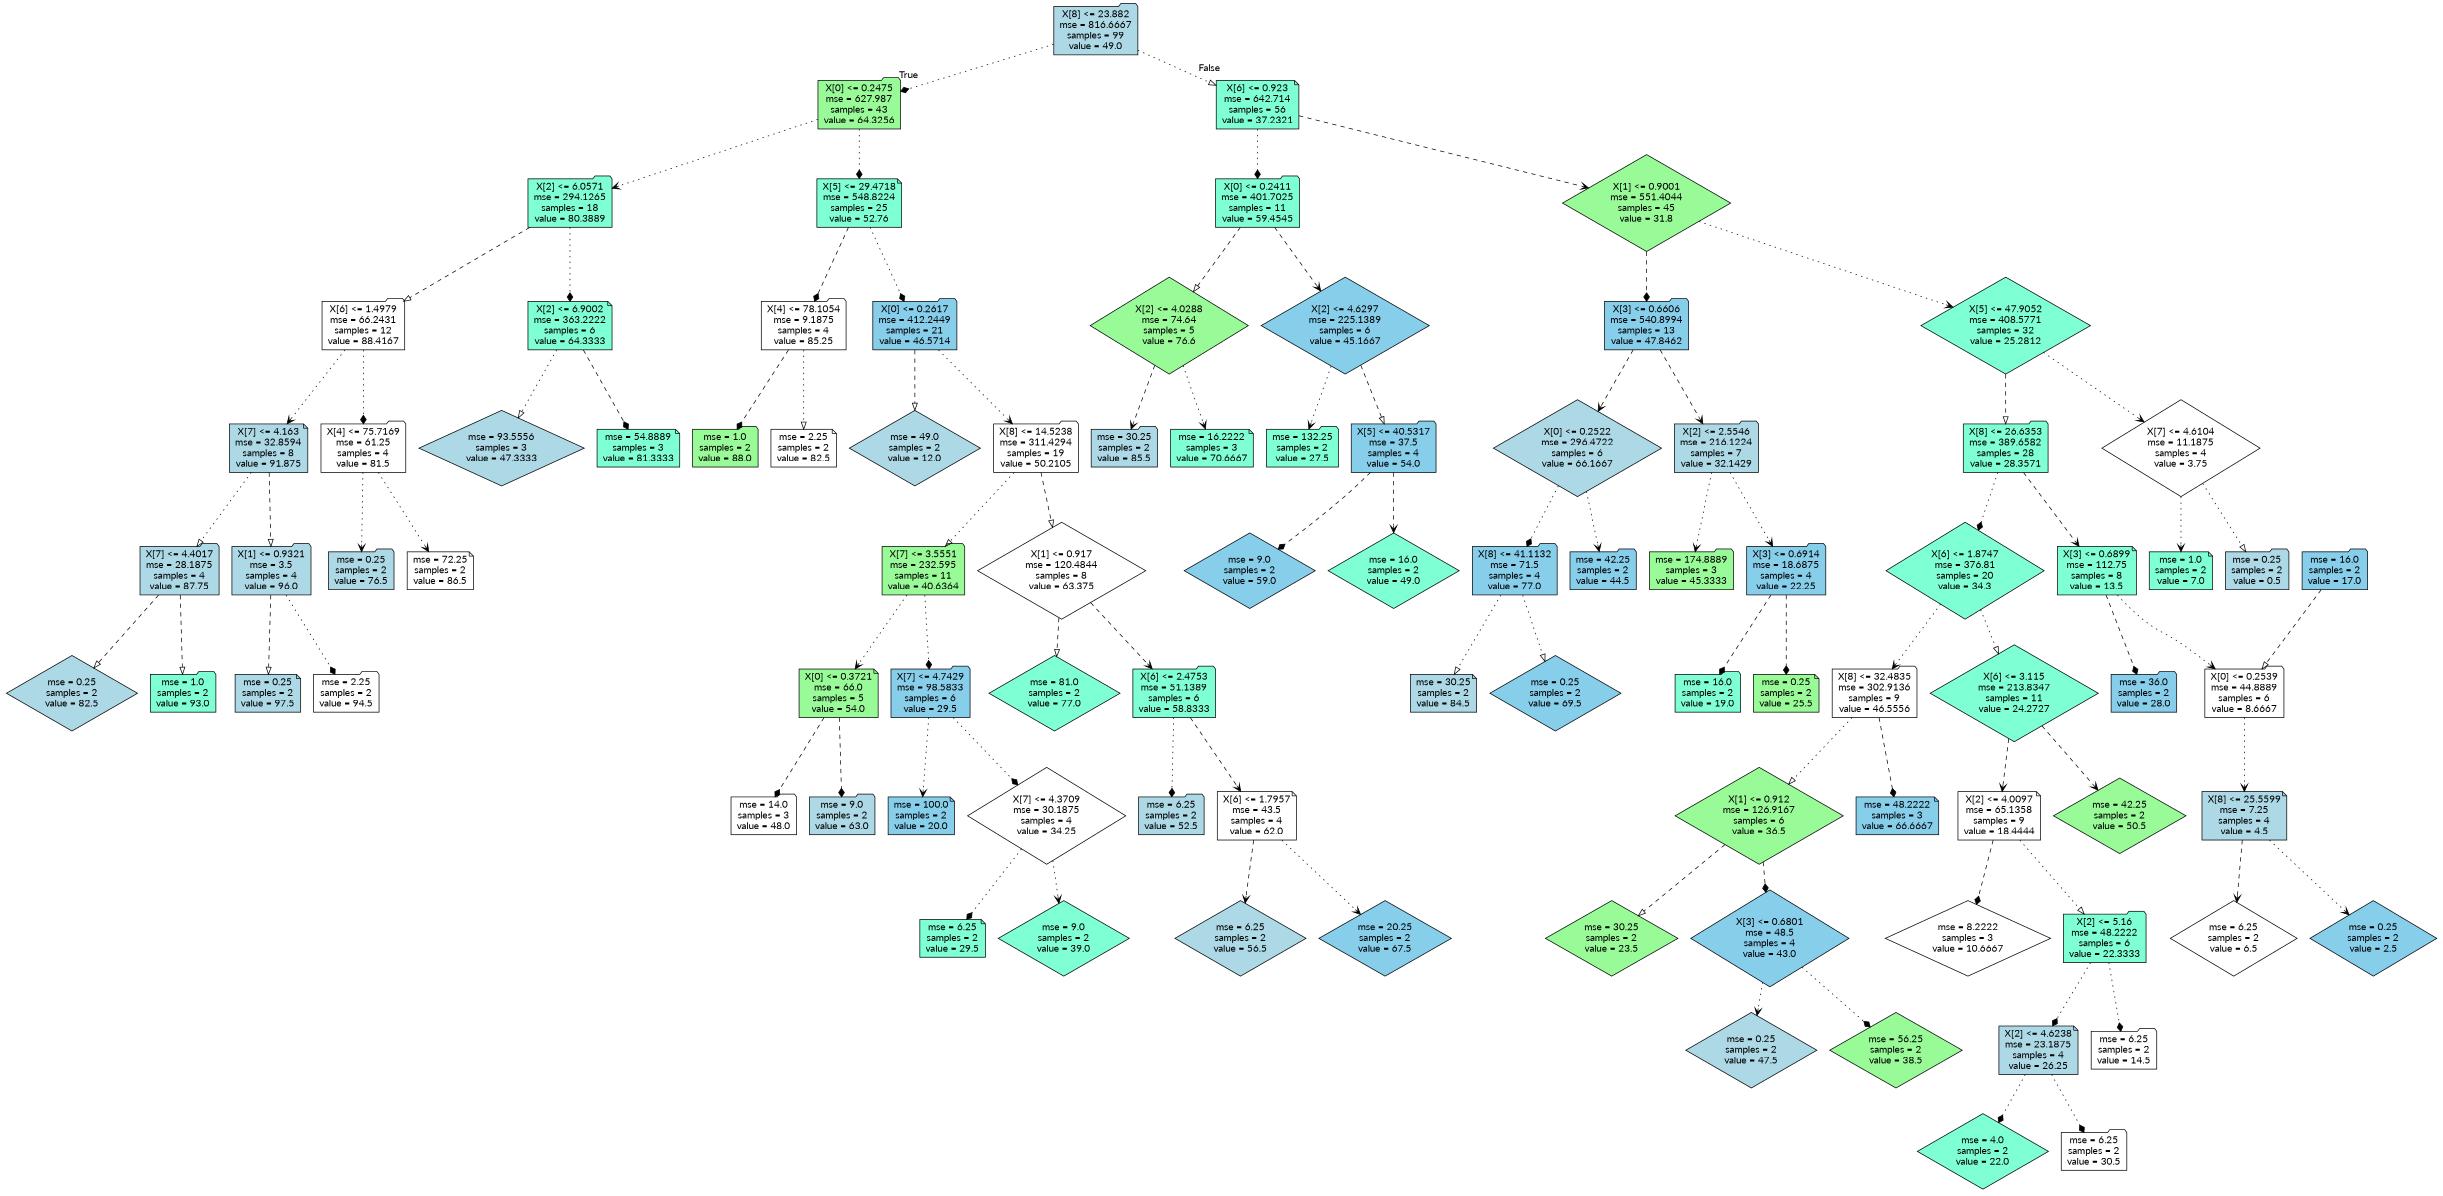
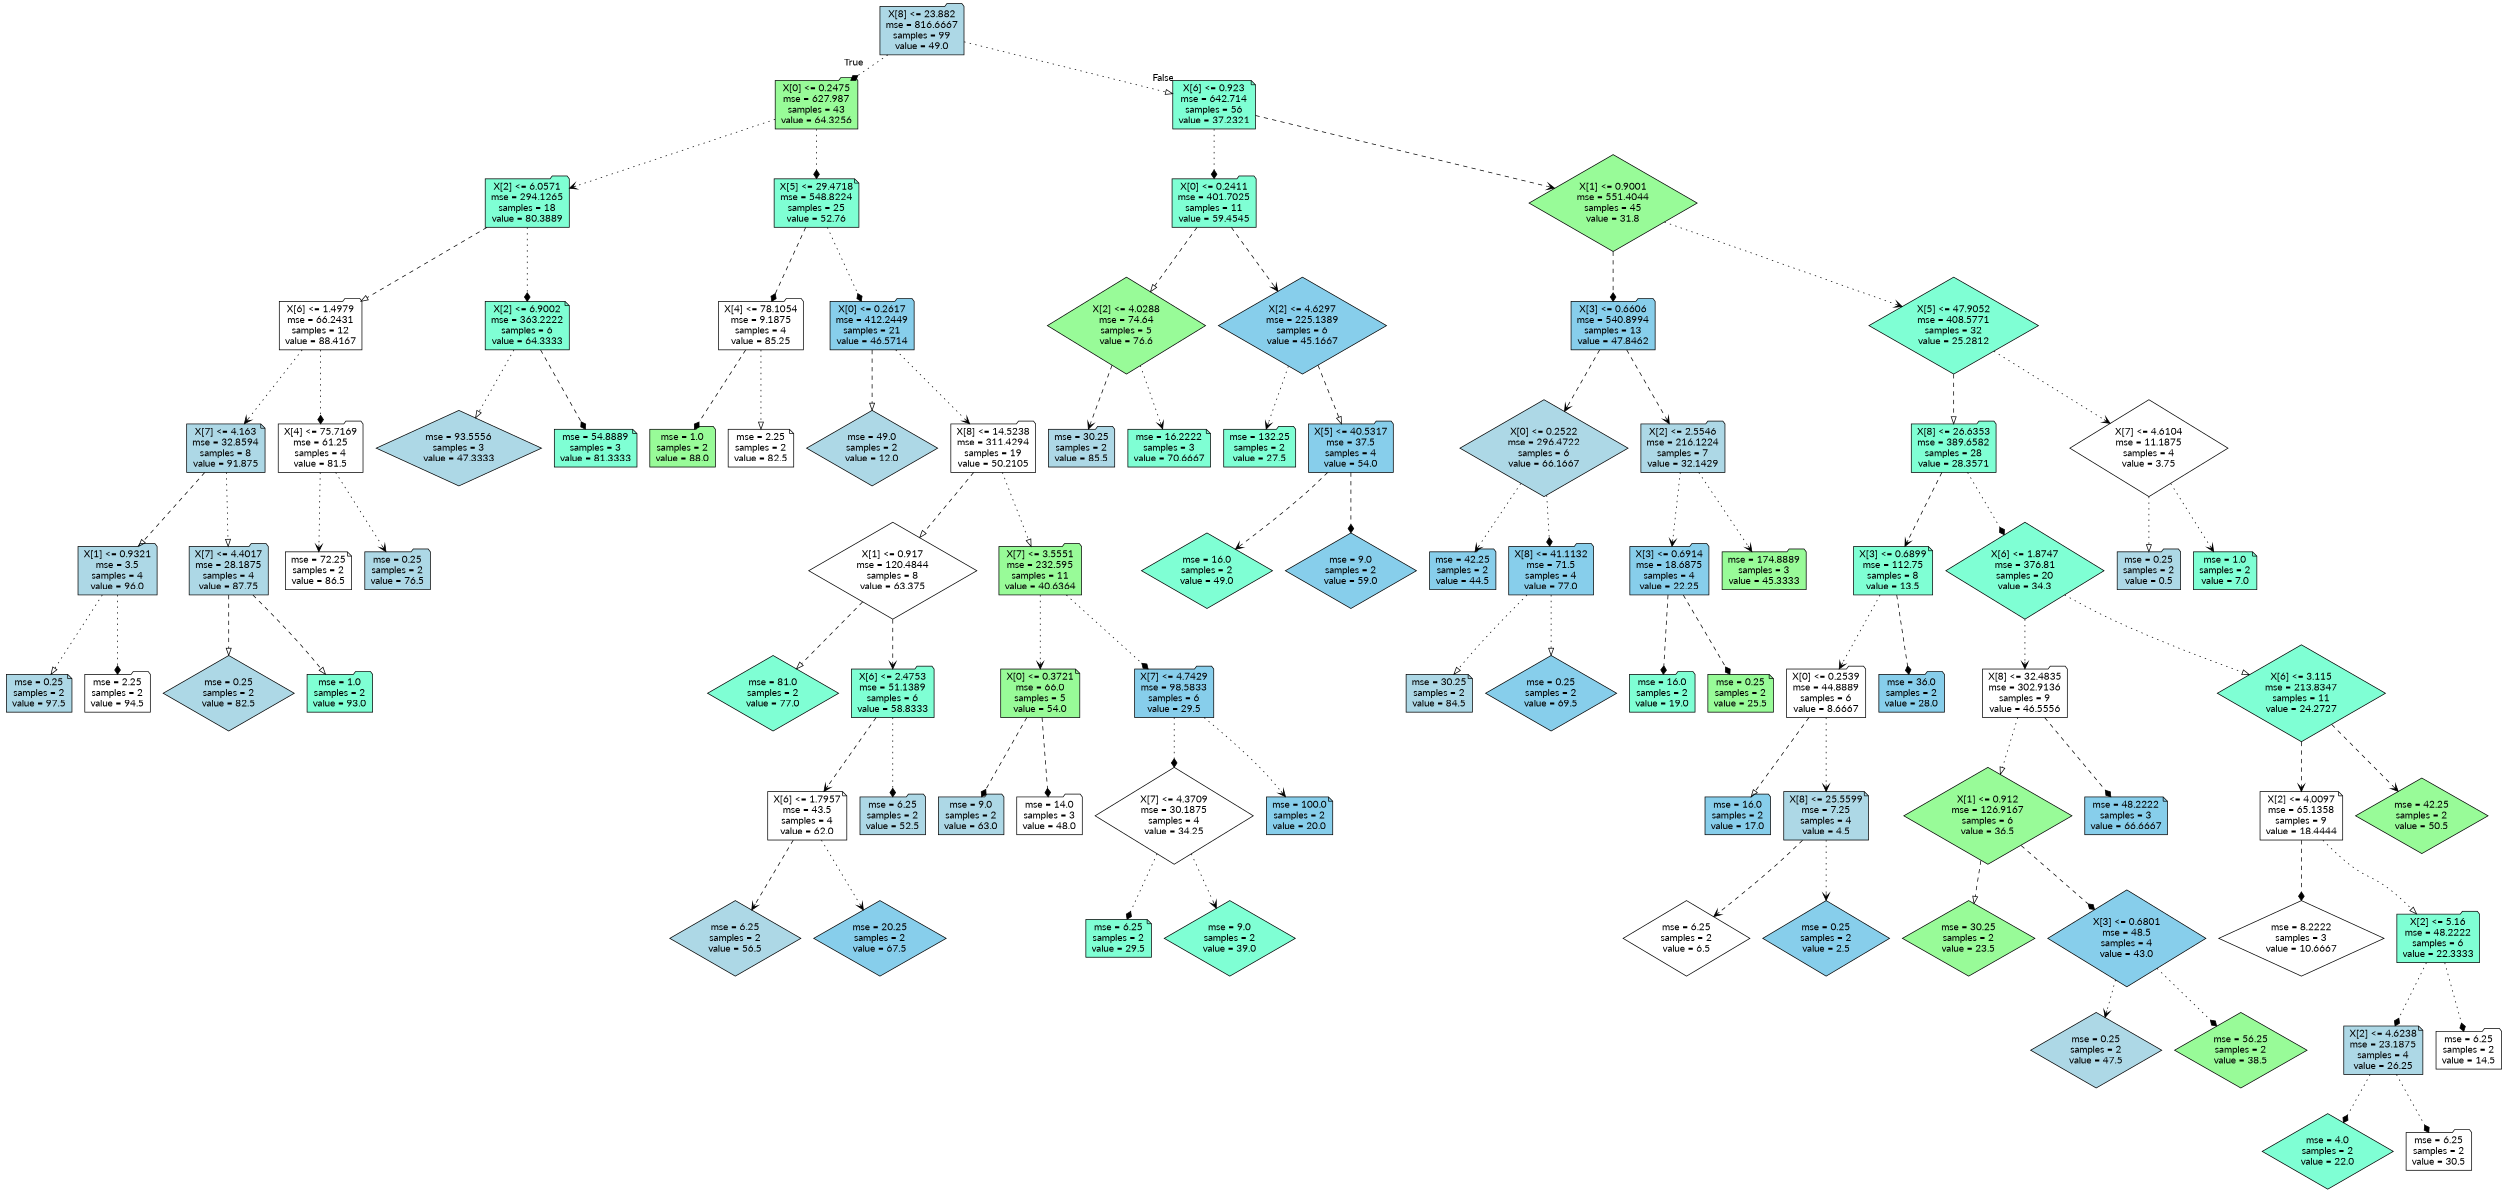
(2294, 626) -> (1782, 754)
(270, 631) -> (79, 632)
